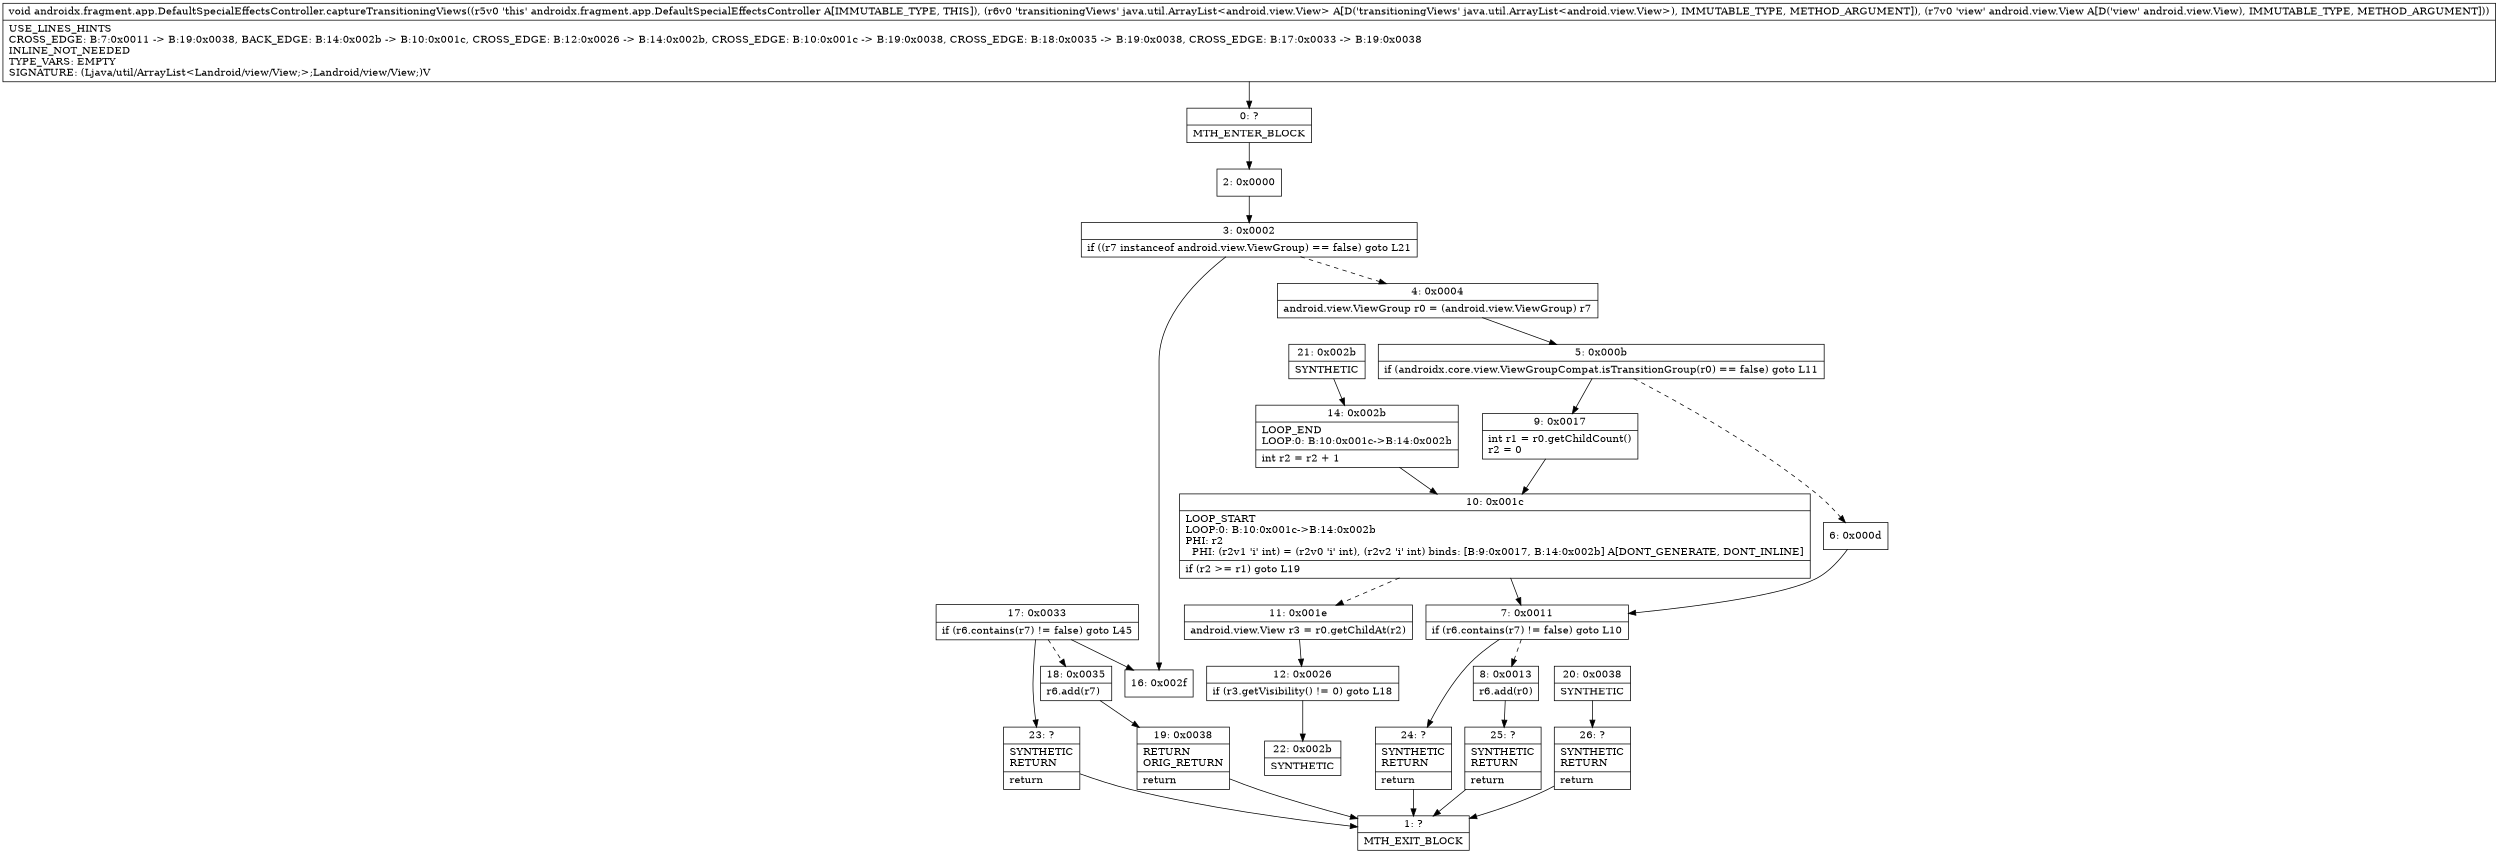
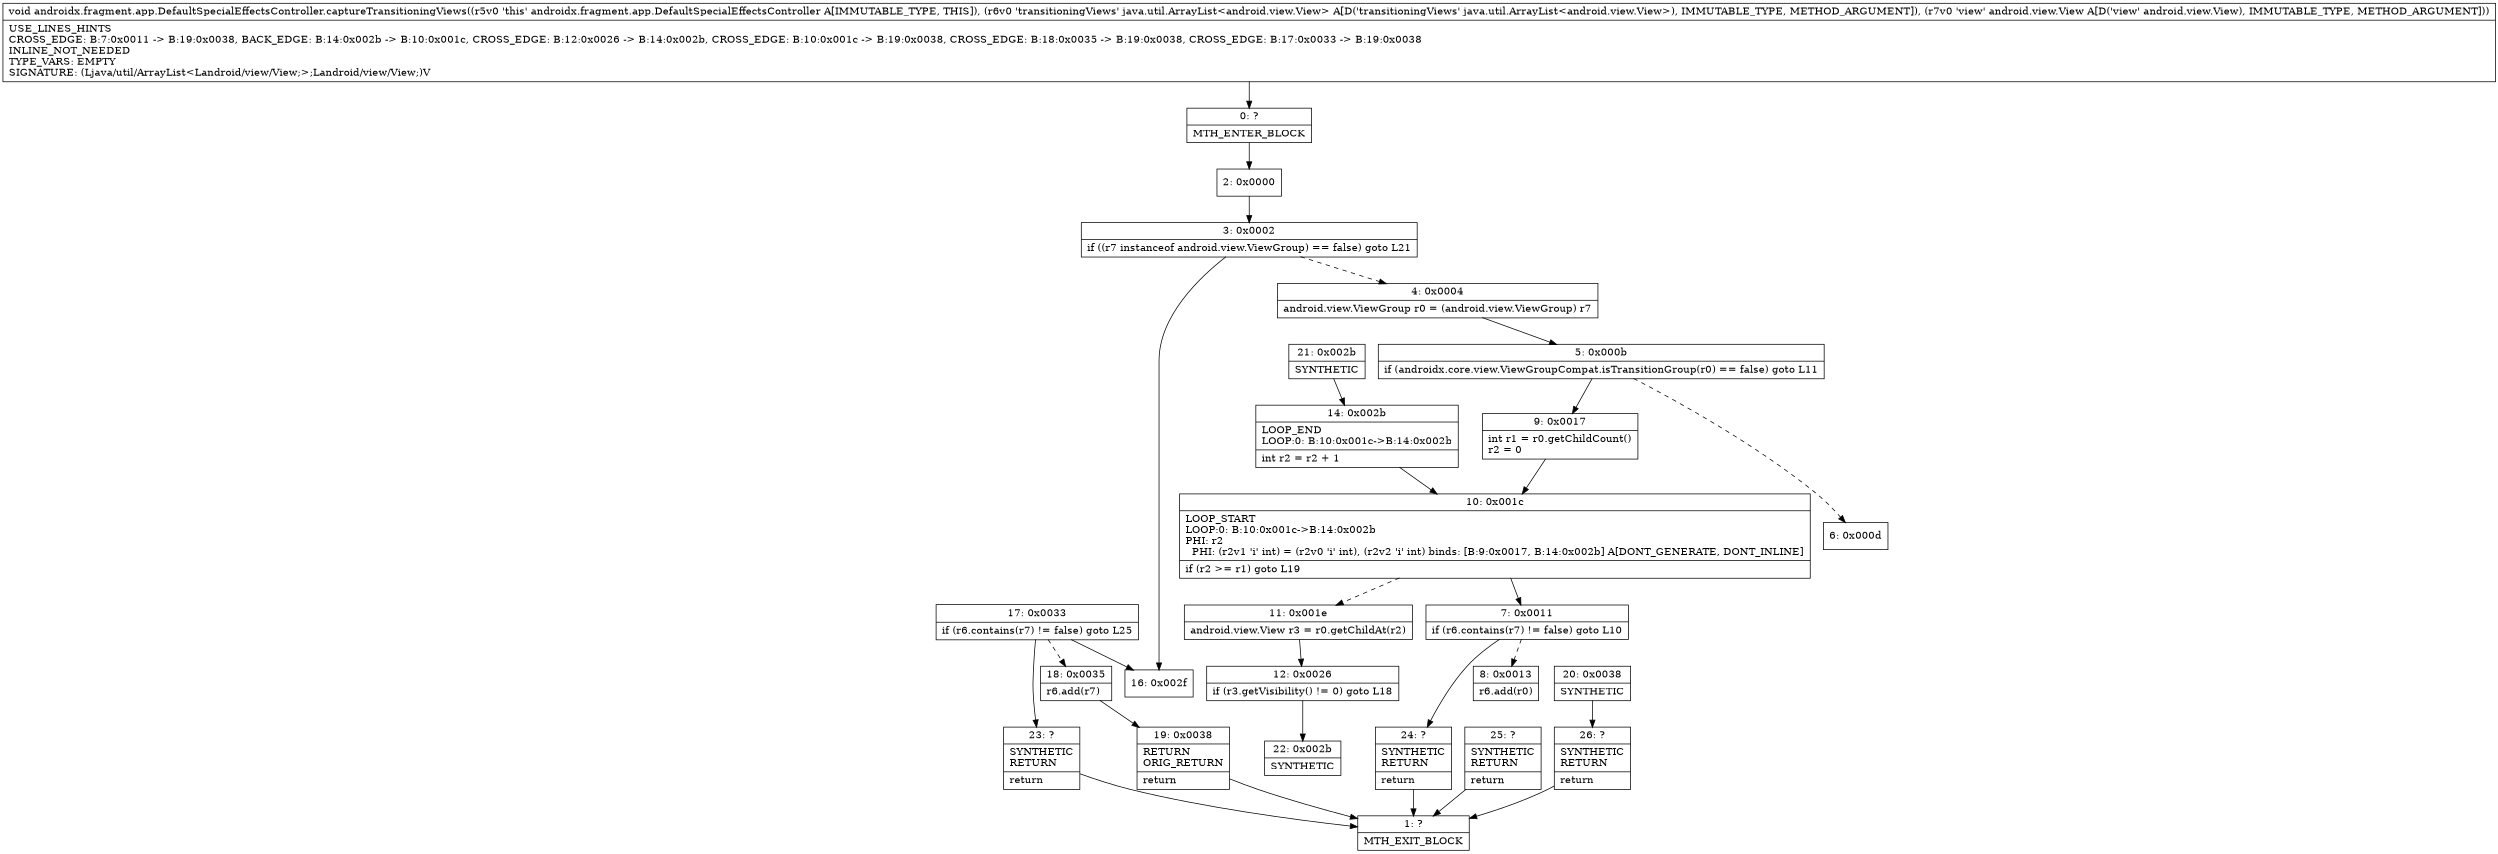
(1749, 597) -> none
(1037, 631) -> (1037, 631)
(1505, 710) -> none
